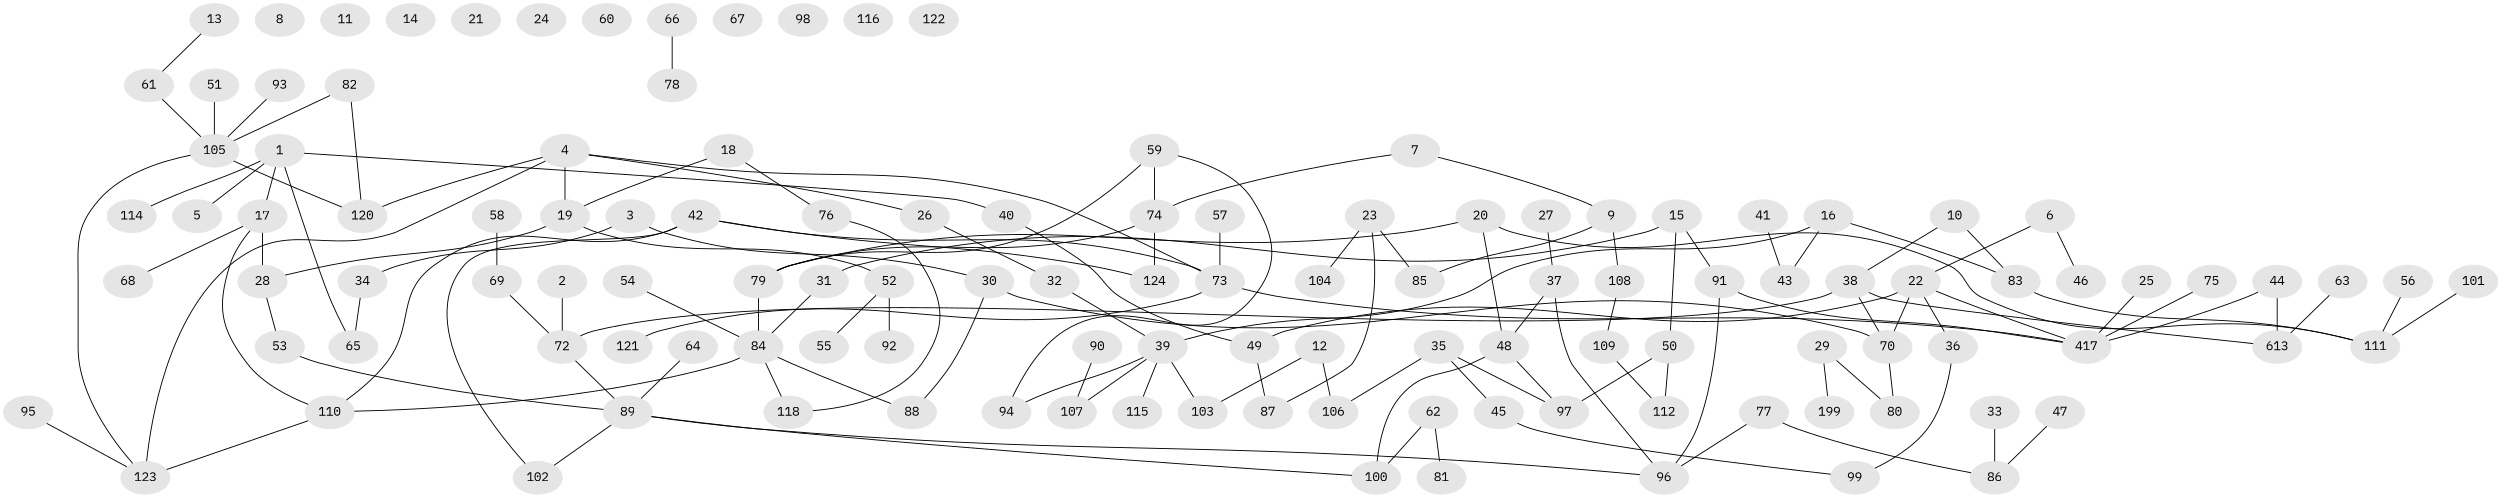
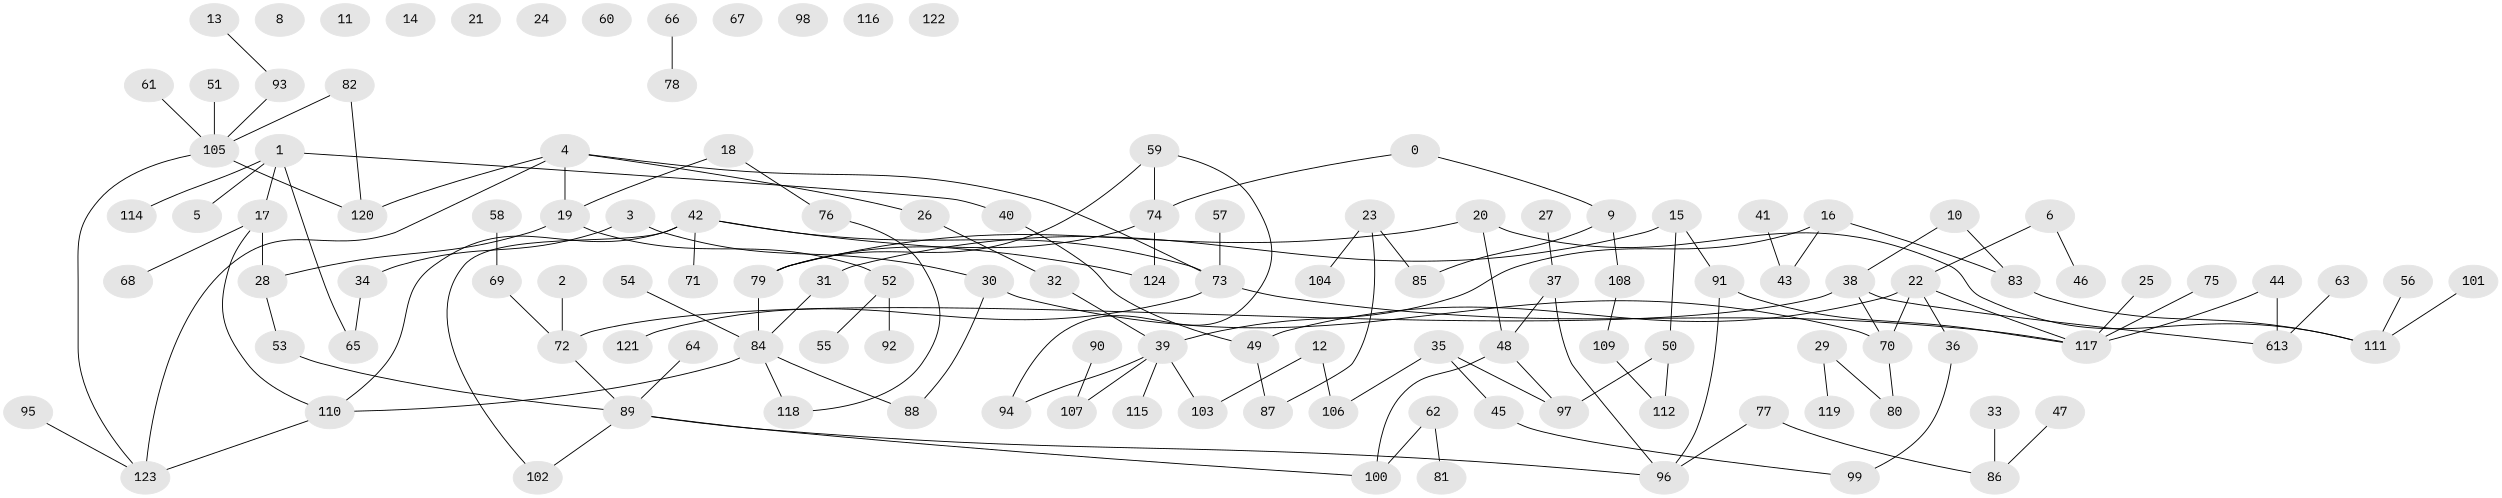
(182, 53) -> (247, 53)
(1415, 151) -> (1415, 151)
none -> (693, 282)
(2086, 347) -> (2086, 347)
(1829, 412) -> (1829, 412)
